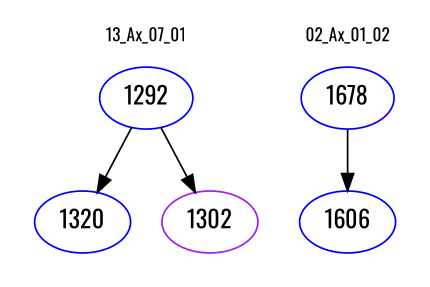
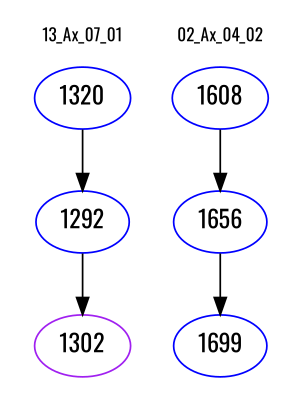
(348, 37) -> (220, 37)
(348, 98) -> (220, 98)
(119, 152) -> (83, 152)
(348, 222) -> (220, 222)
none -> (220, 346)
